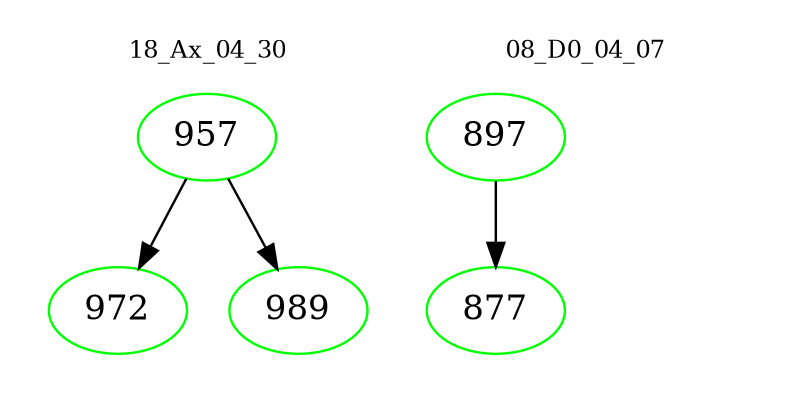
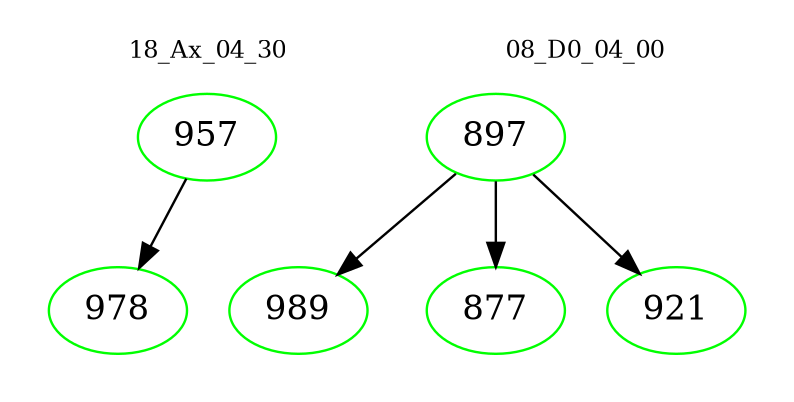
(586, 52) -> (586, 52)
(247, 213) -> (424, 201)
(118, 310) -> (118, 310)
none -> (676, 310)
